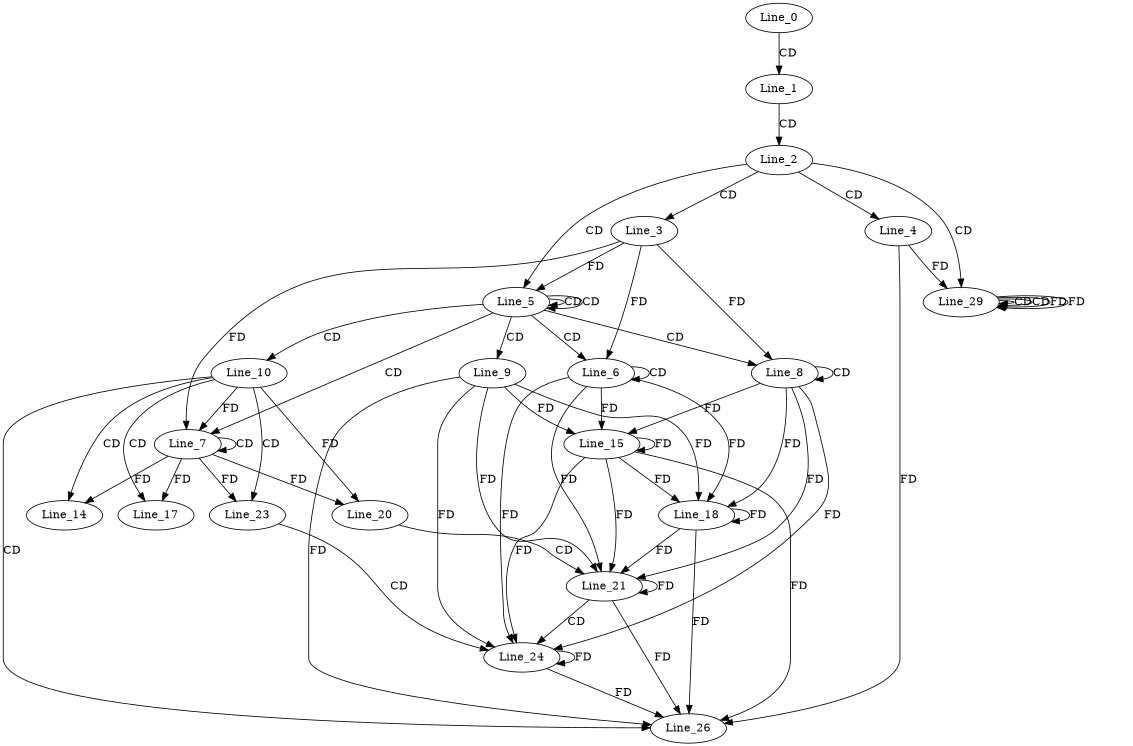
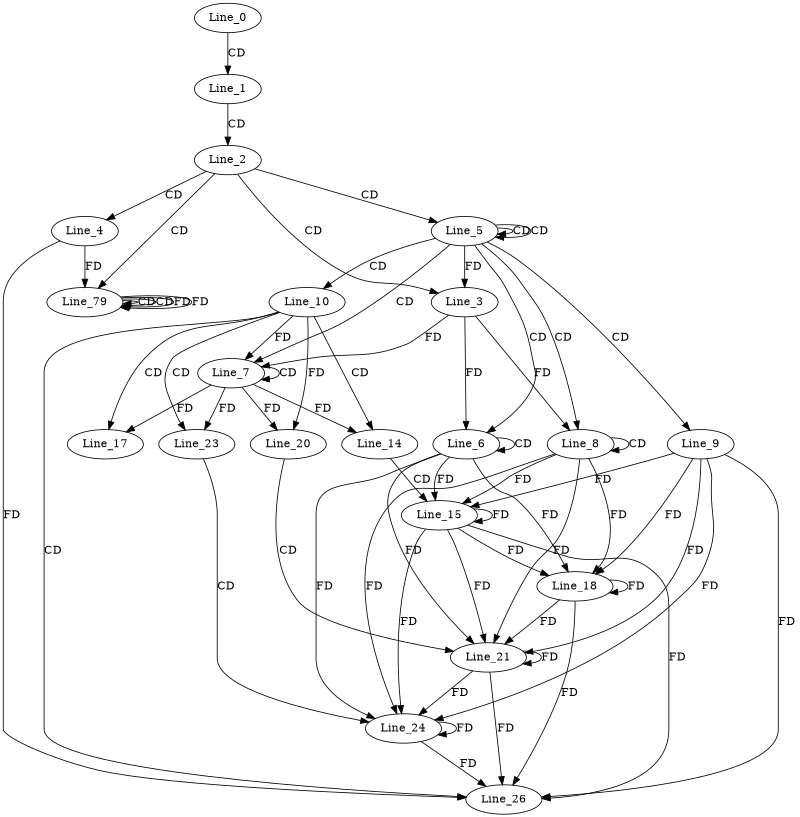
(584, 265) -> (465, 263)
(961, 302) -> (85, 302)
none -> (406, 477)
(577, 622) -> (461, 693)
